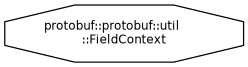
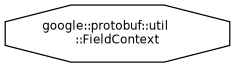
(124, 34) -> (117, 34)
